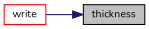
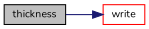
(59, 15) -> (79, 15)
